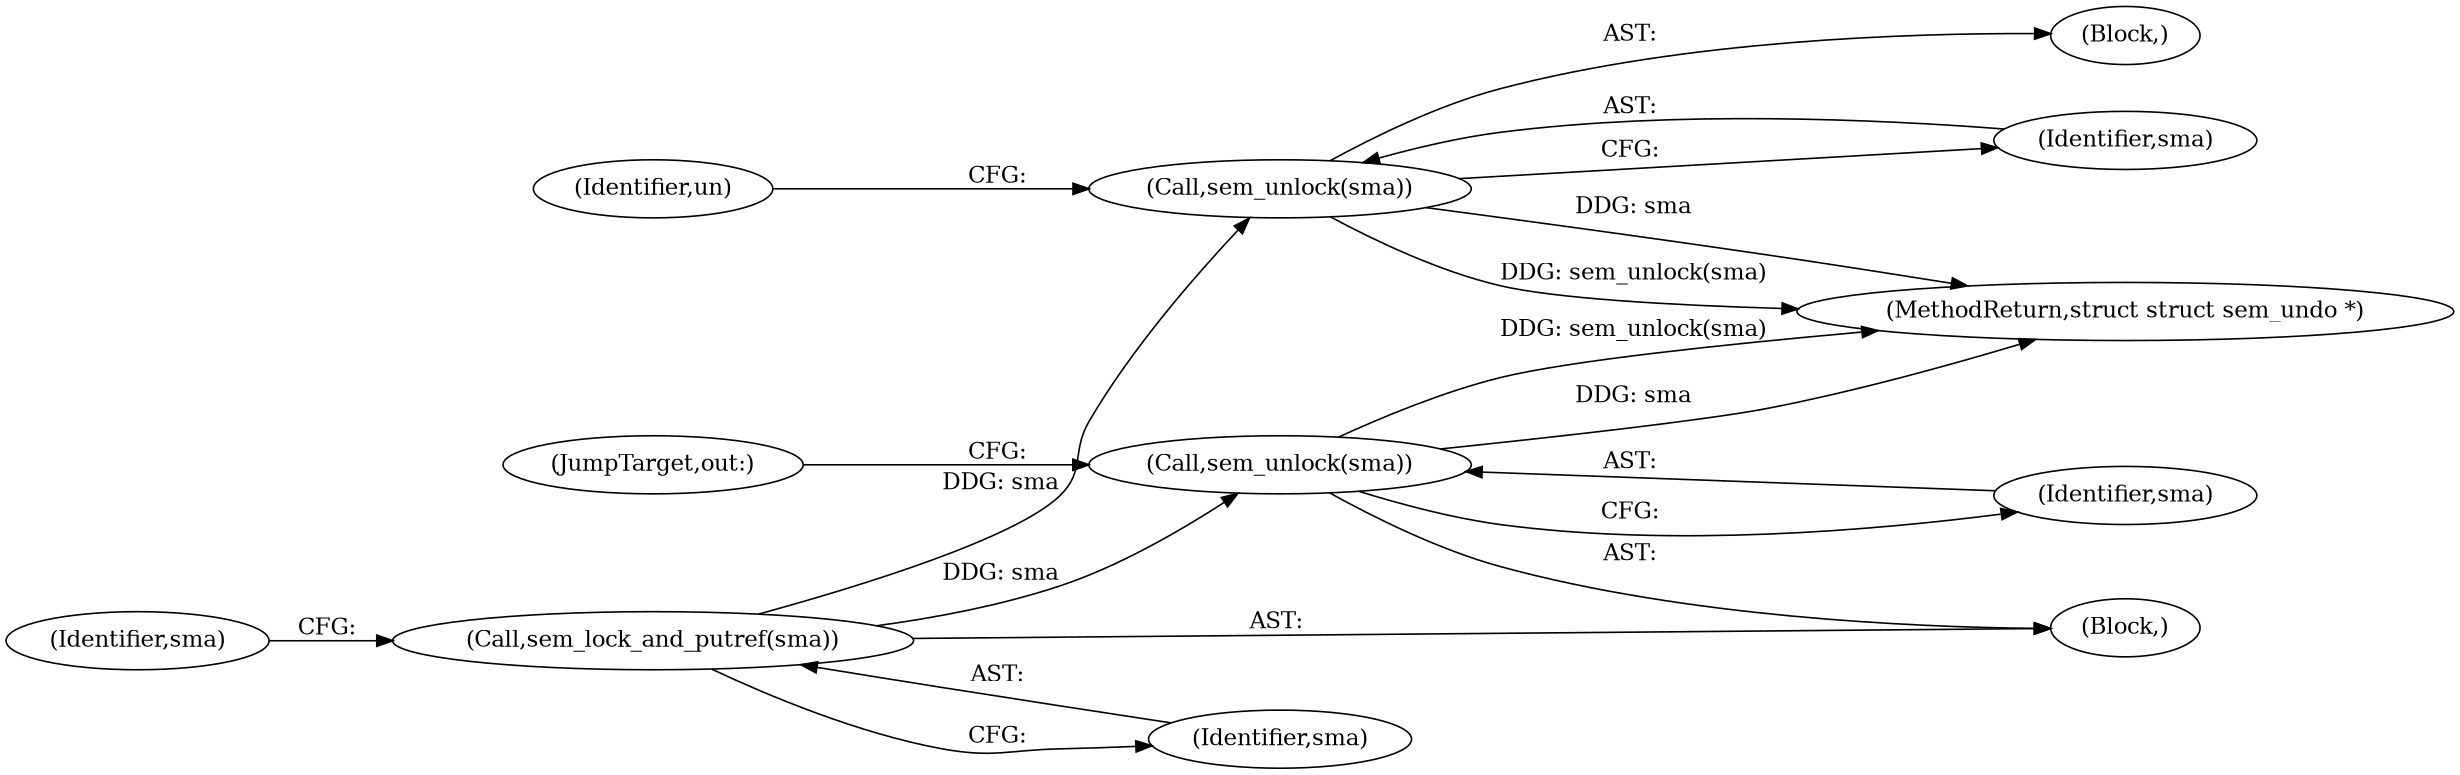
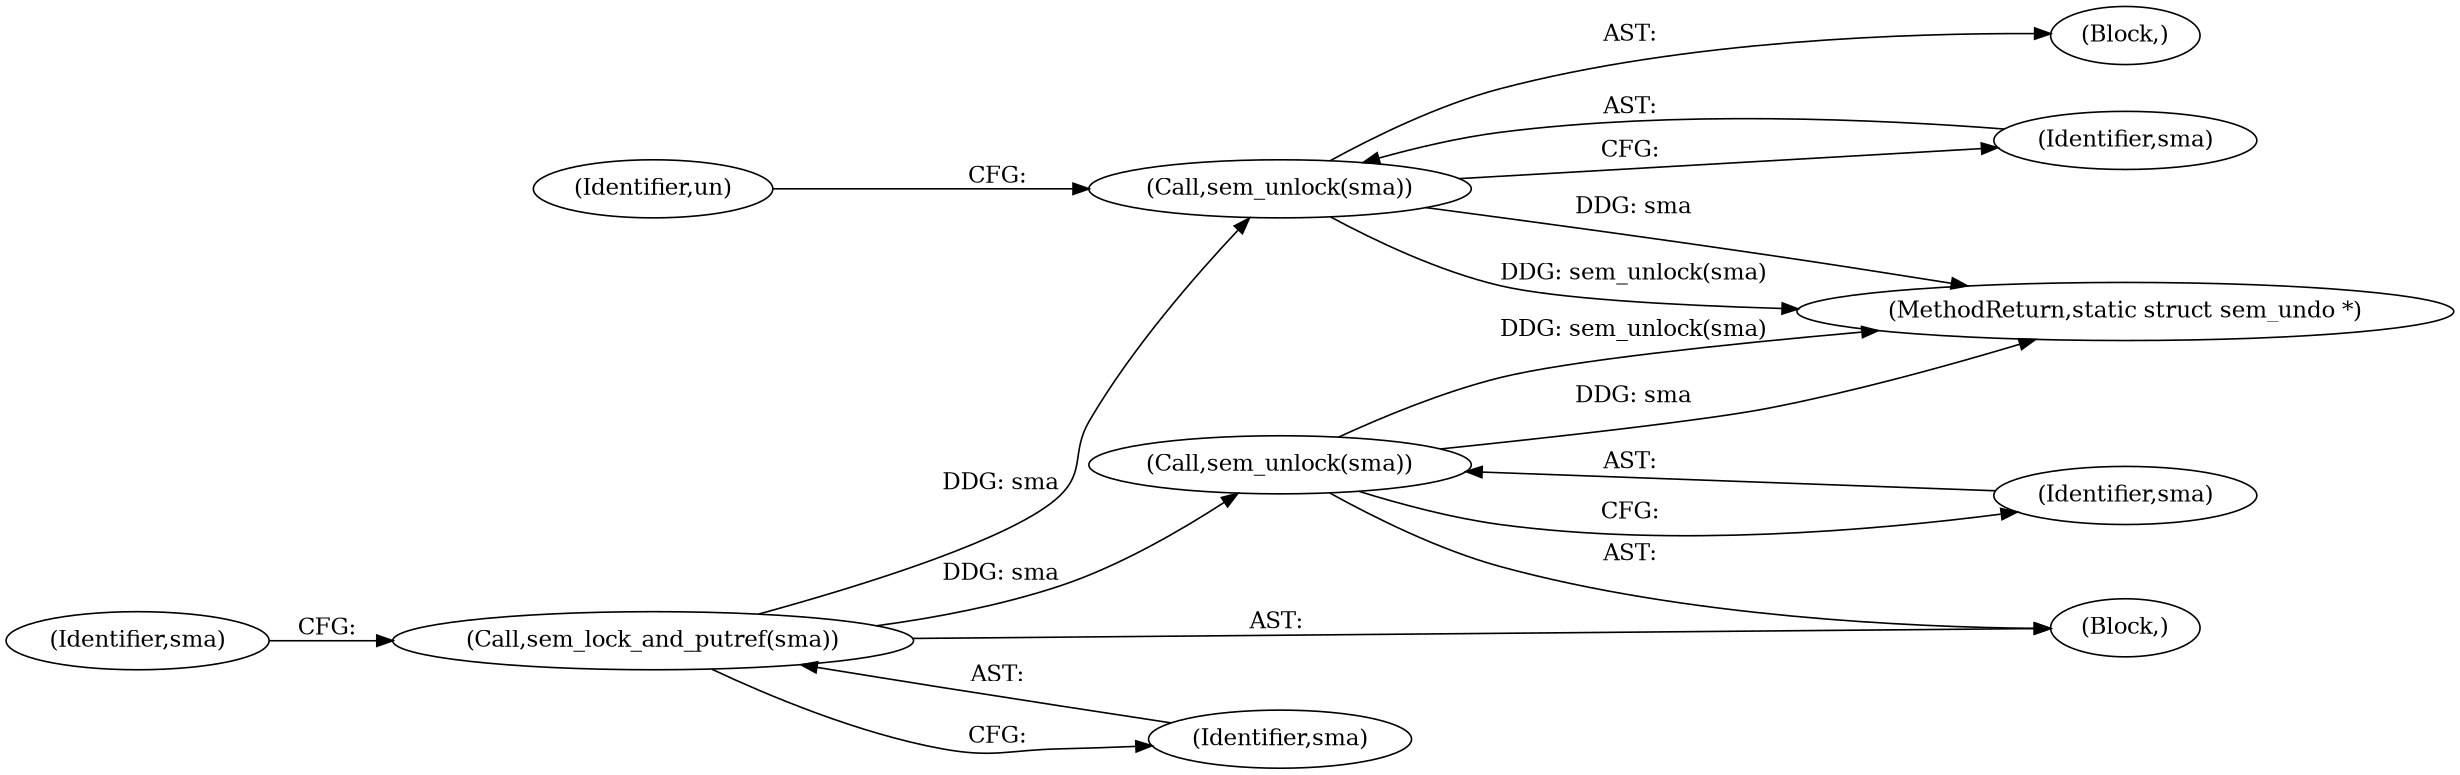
(2125, 311) -> (2125, 311)
(653, 465) -> none
